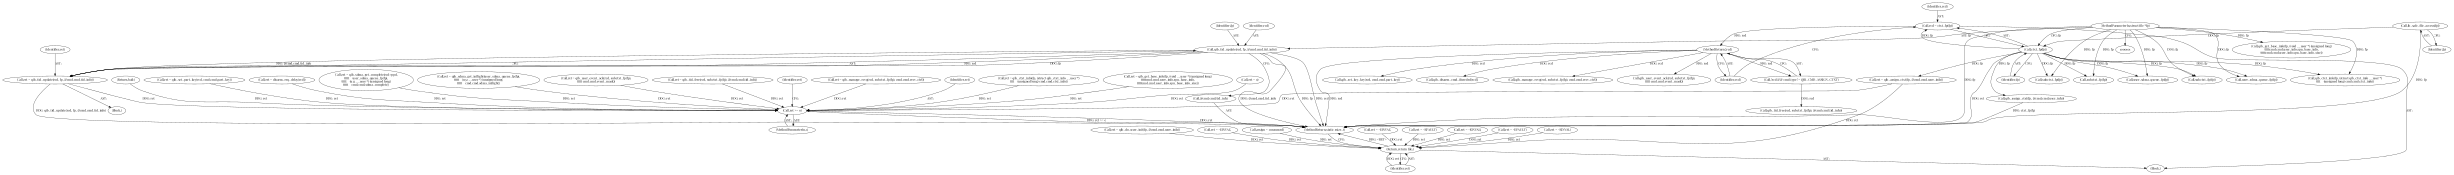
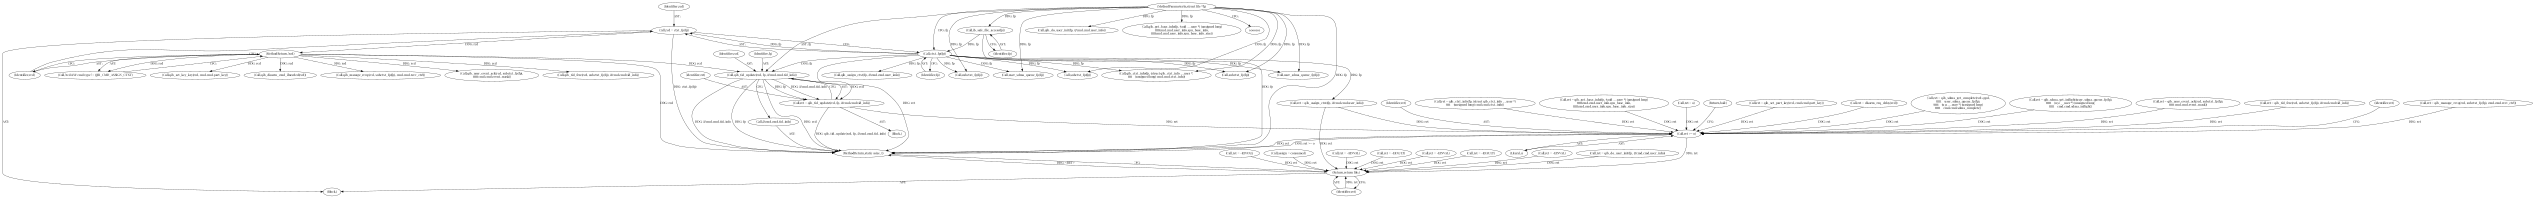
none -> (1067, 9)
none -> (1072, 30)
none -> (552, 58)
none -> (845, 58)
(1801, 94) -> (434, 62)
(261, 99) -> (1711, 122)
(1687, 126) -> (709, 144)
(792, 130) -> (1517, 153)
none -> (1536, 168)
